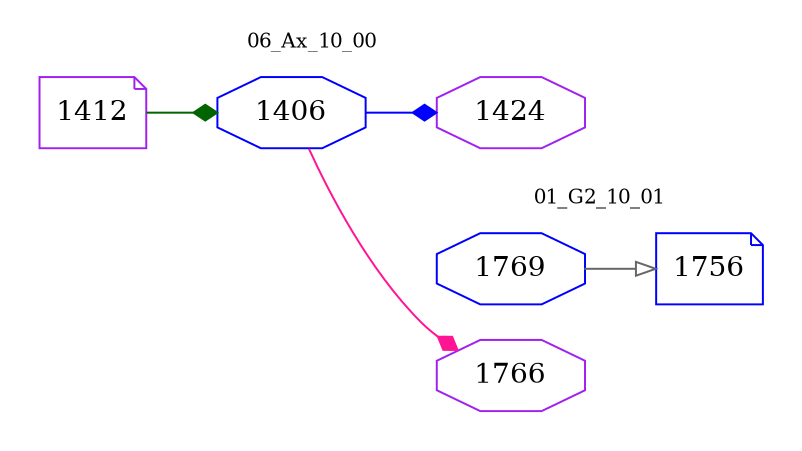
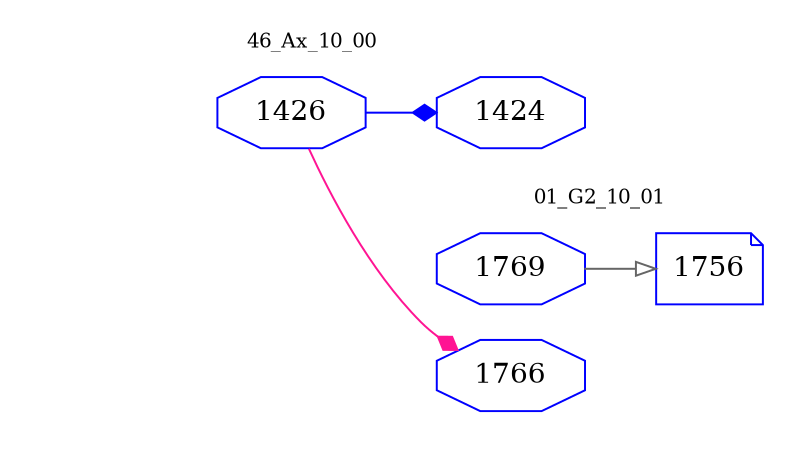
(312, 42) -> (312, 42)
(93, 113) -> none
(292, 113) -> (292, 113)
(511, 113) -> (511, 113)
(511, 376) -> (511, 376)
